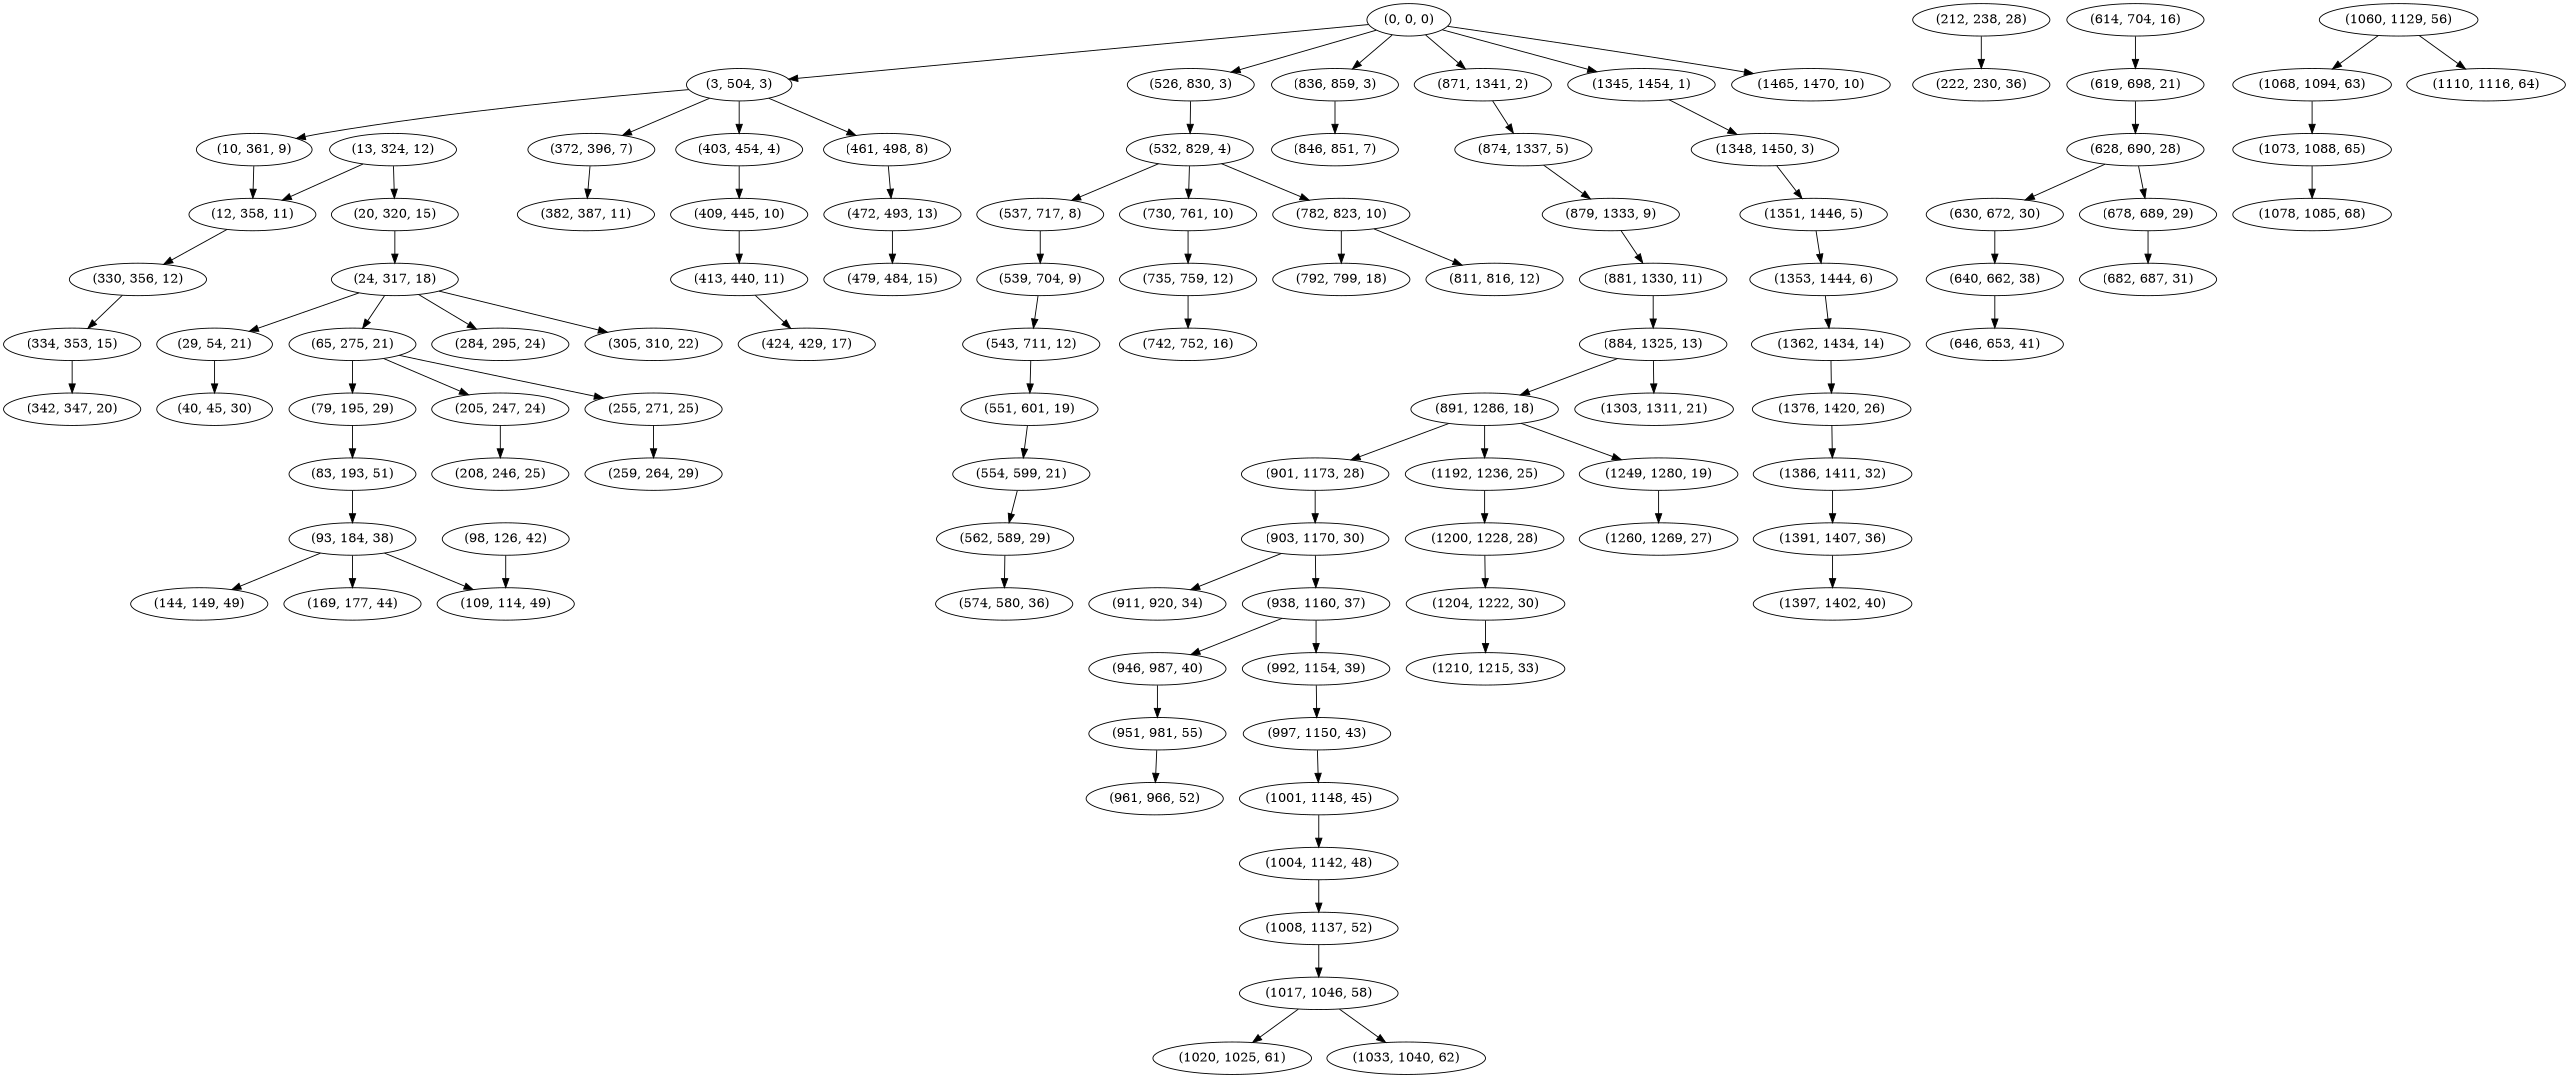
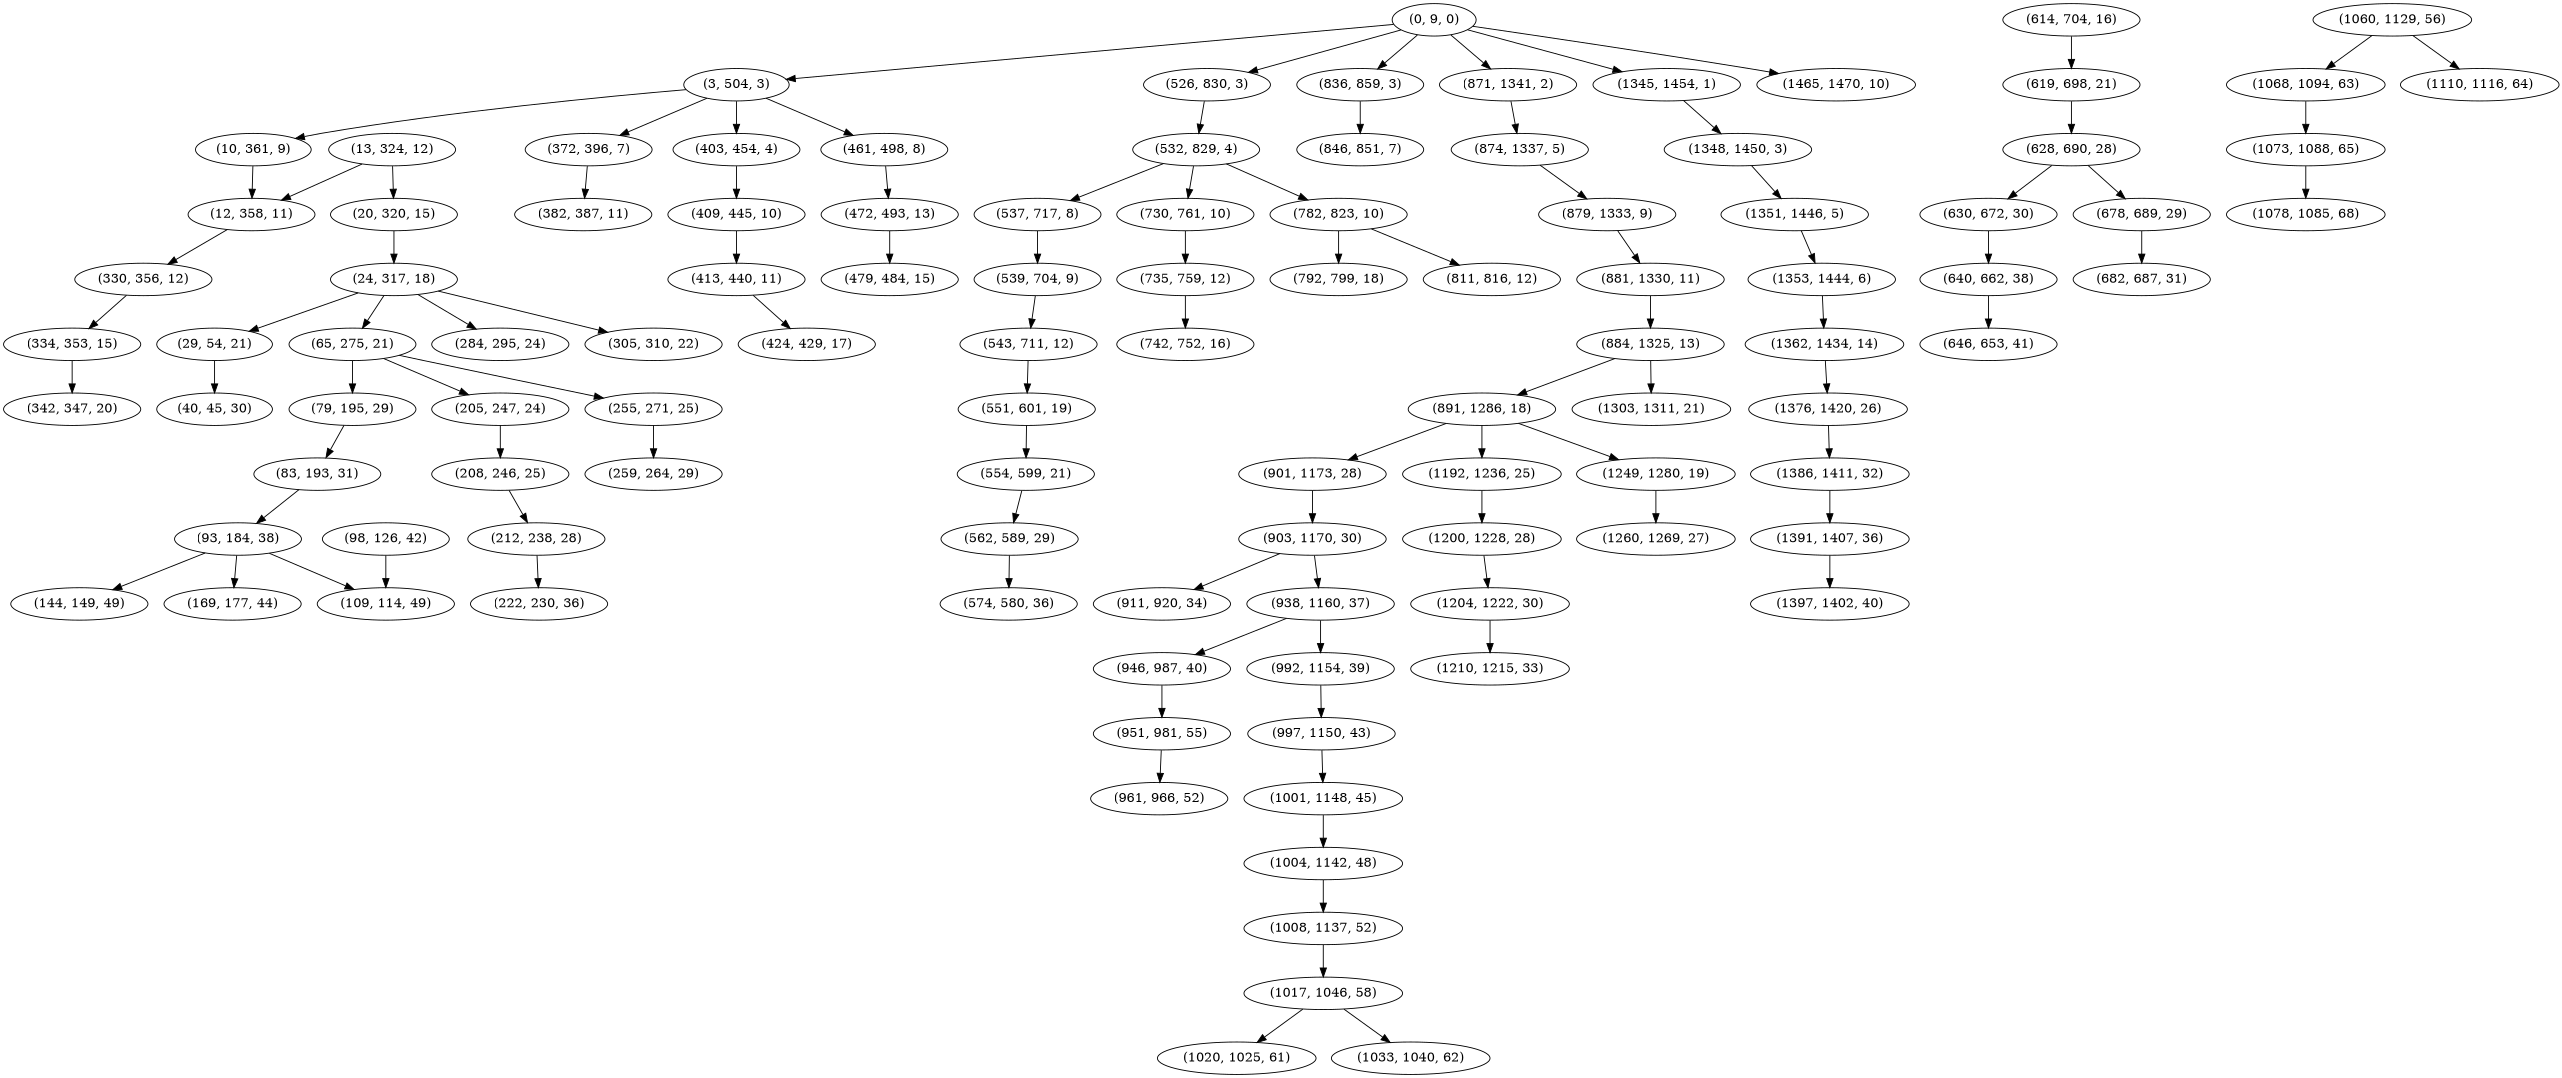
(1409, 20) -> (1434, 20)
(352, 474) -> (317, 474)
none -> (516, 502)
